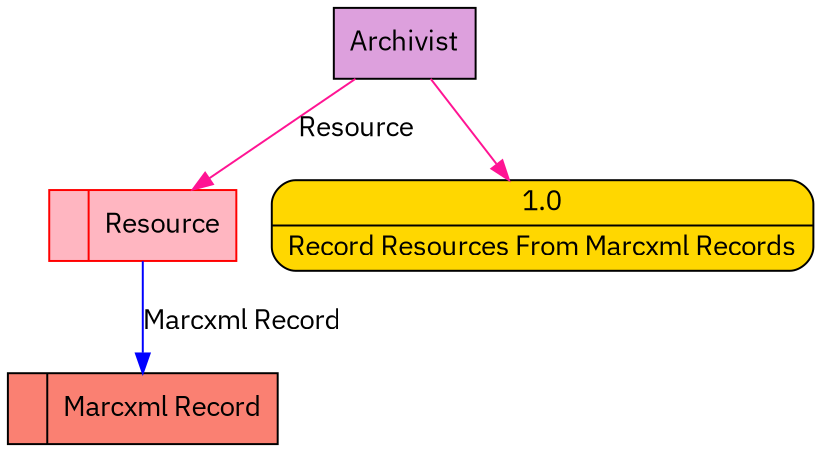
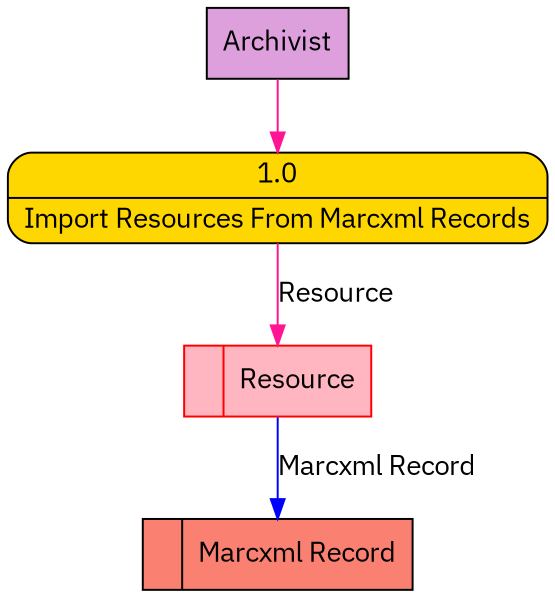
(282, 129) -> (278, 284)
(543, 247) -> (278, 220)
